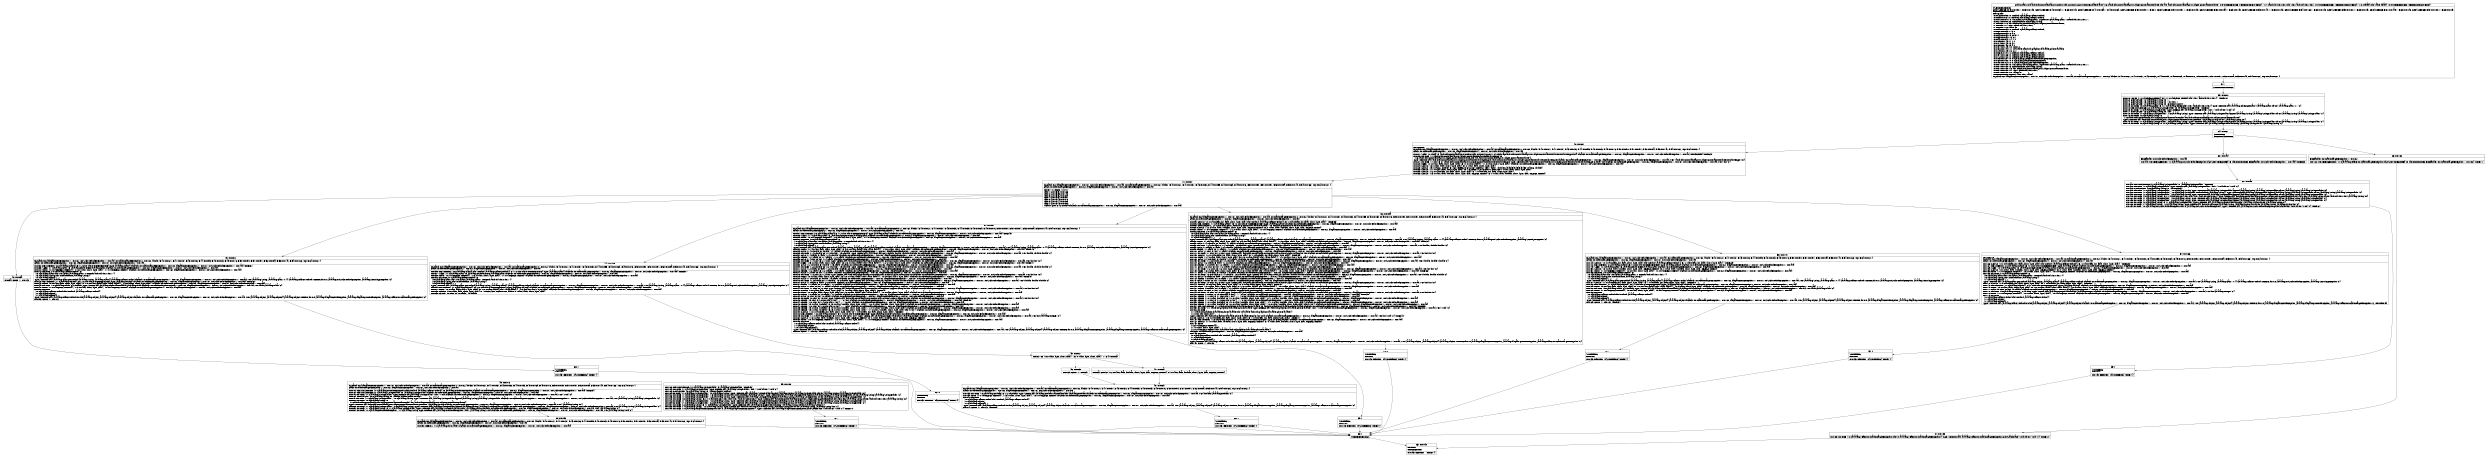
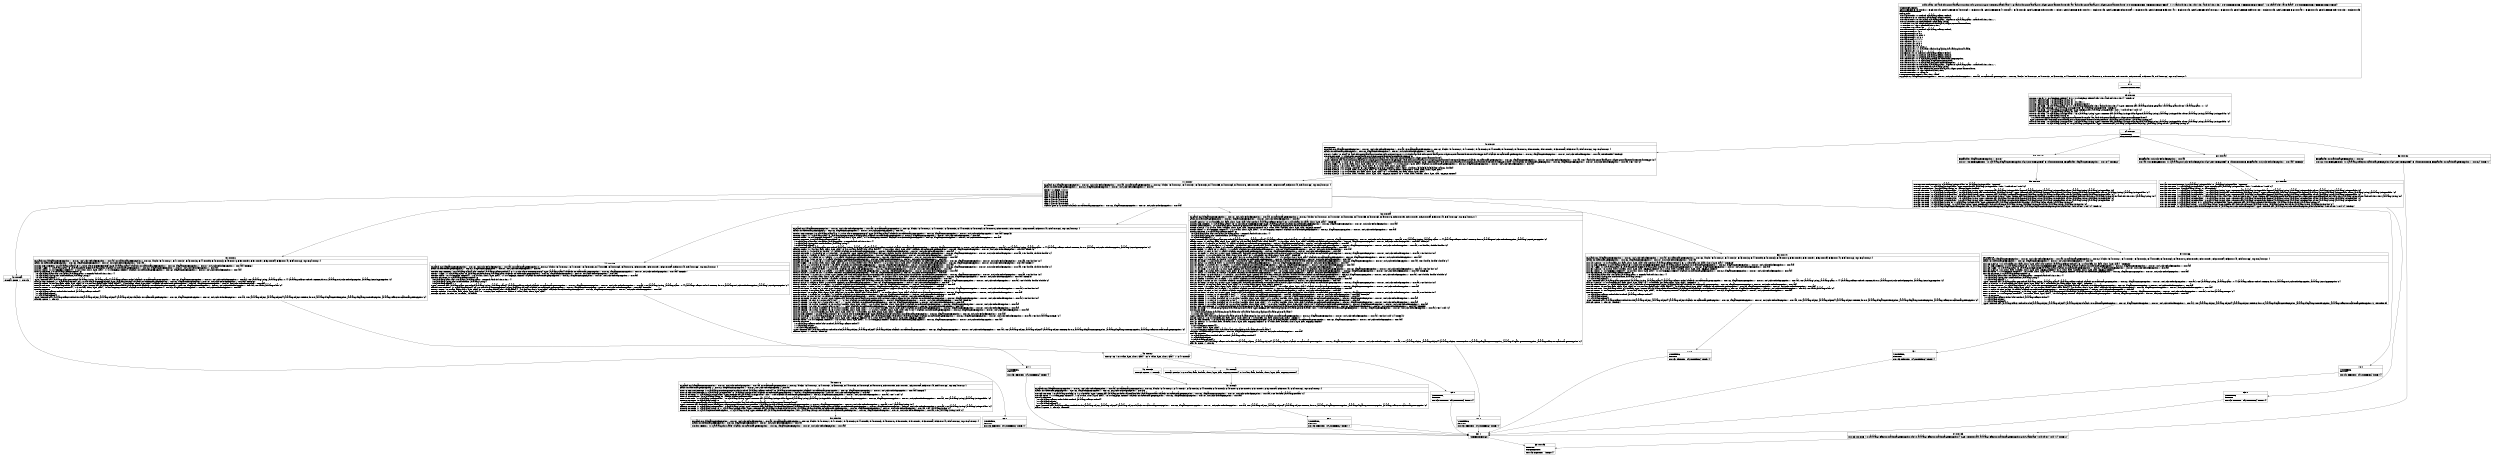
none -> (2038, 159)
